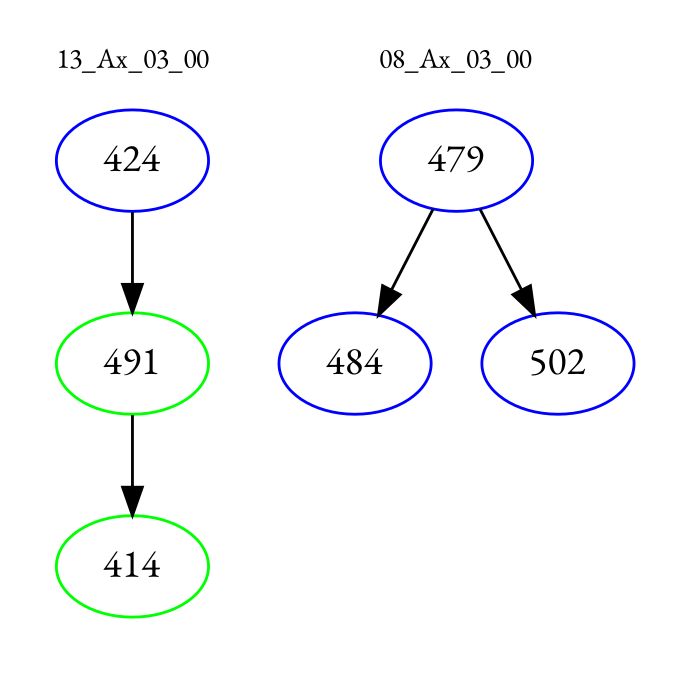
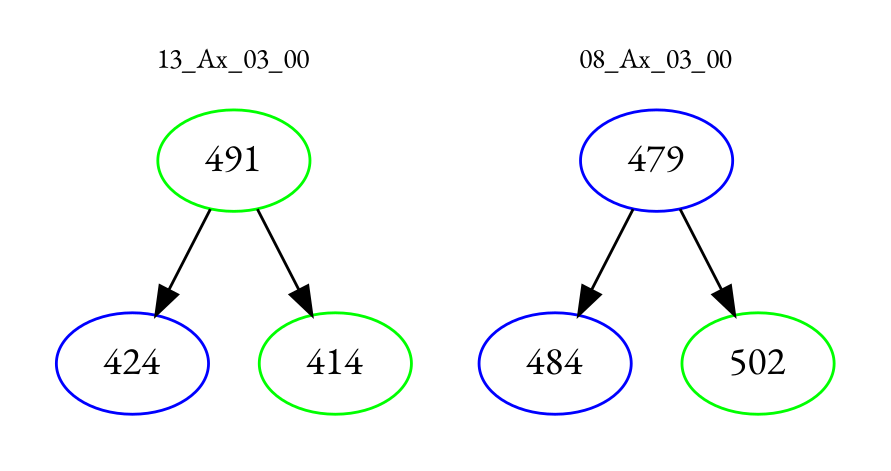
(132, 248) -> (190, 249)
(558, 364) -> (758, 364)
